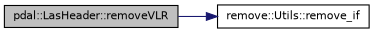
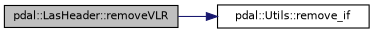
(293, 16) -> (293, 16)
